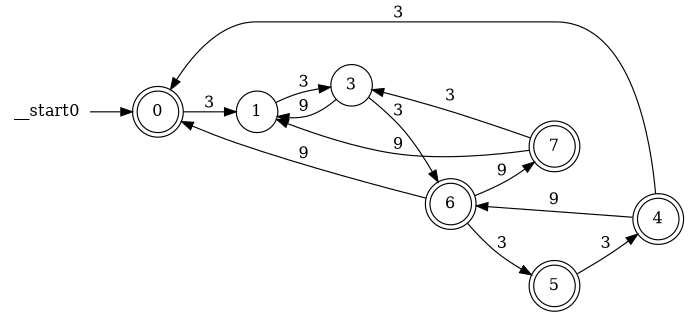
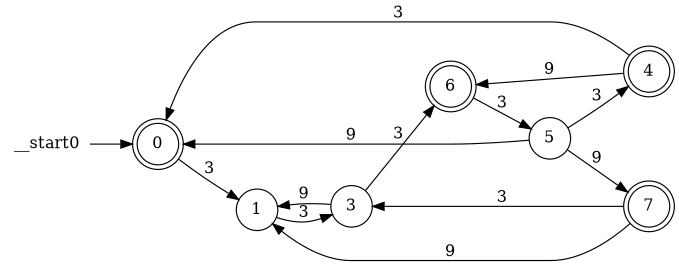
(308, 166) -> (362, 144)
(501, 184) -> (593, 168)
(554, 286) -> (550, 138)
